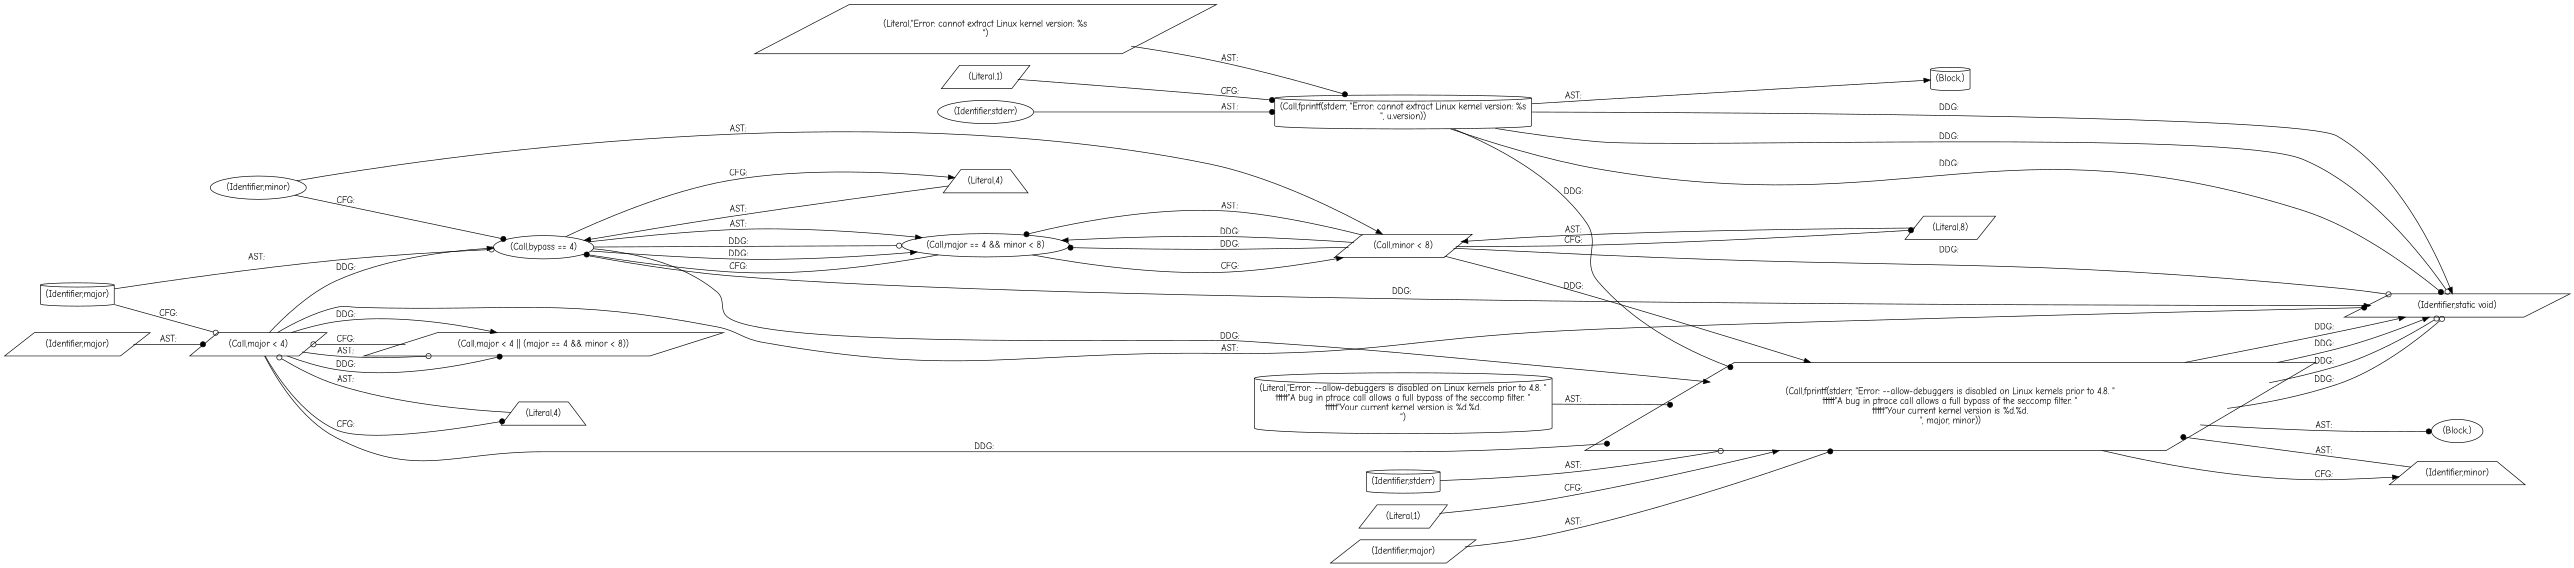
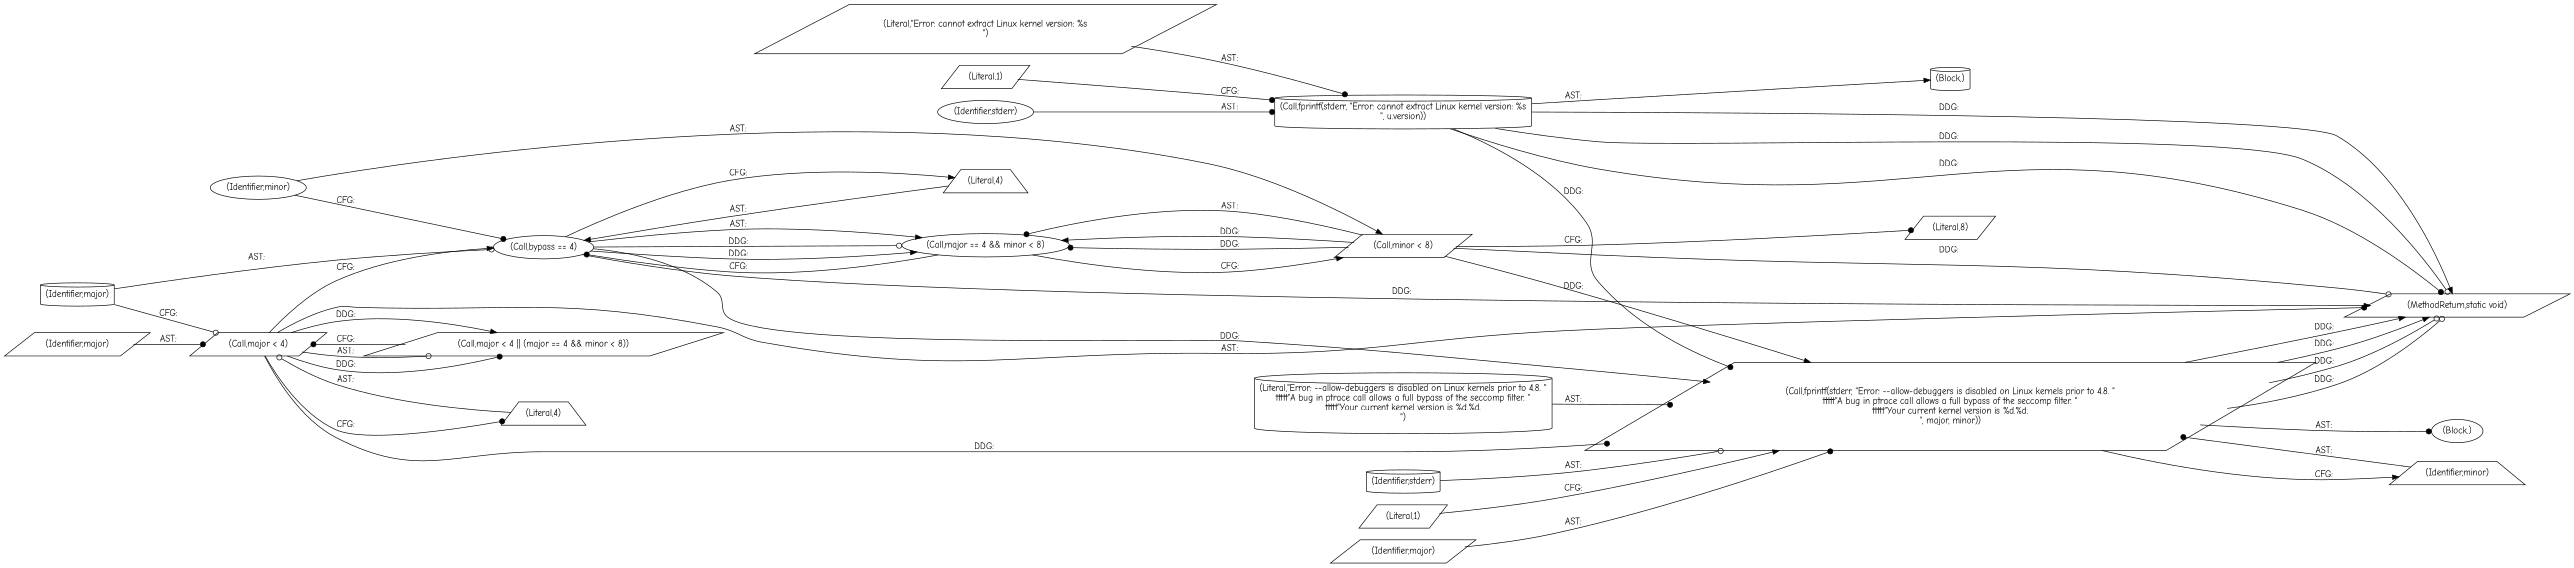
(1691, 231) -> none
(347, 268) -> (347, 268)
(2457, 305) -> (2457, 305)
(361, 344) -> (361, 344)
